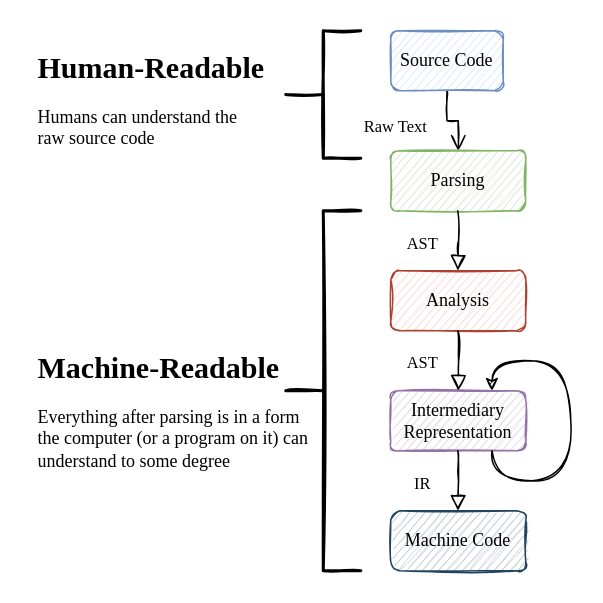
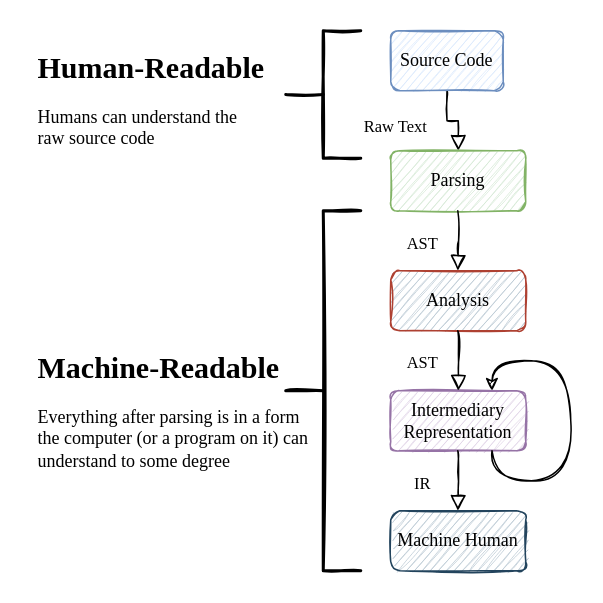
(458, 139) -> (458, 133)
(458, 301) -> (458, 301)
(458, 541) -> (458, 541)
